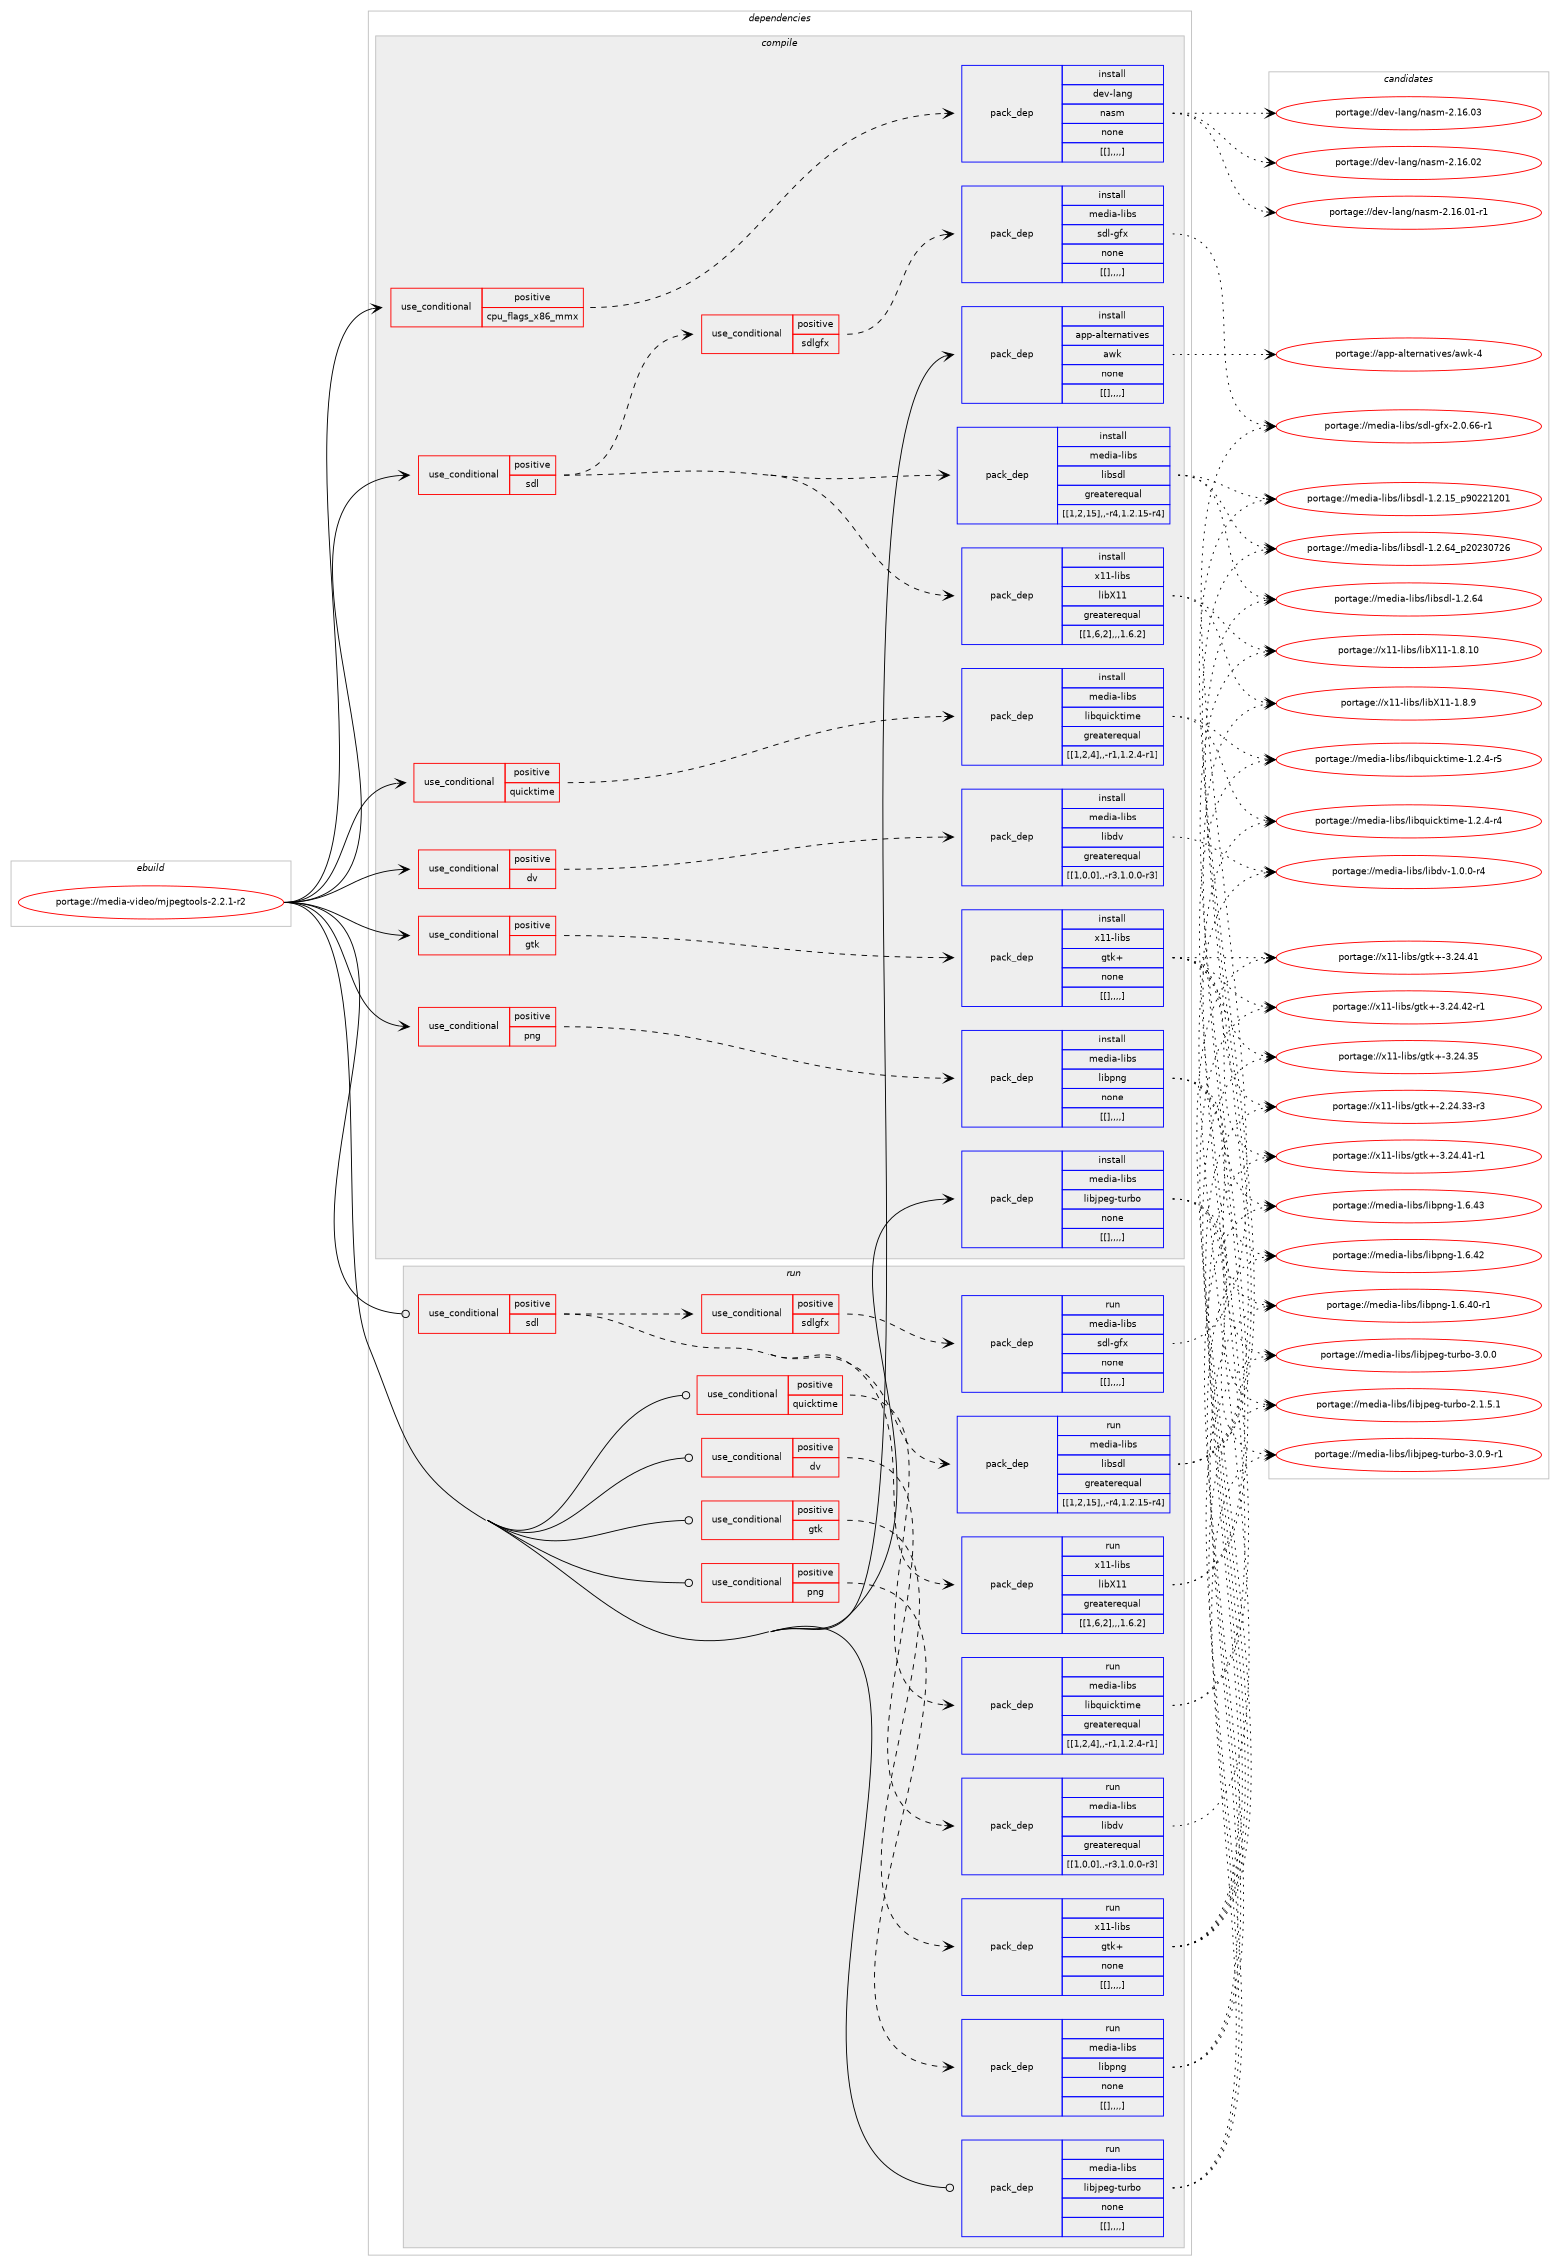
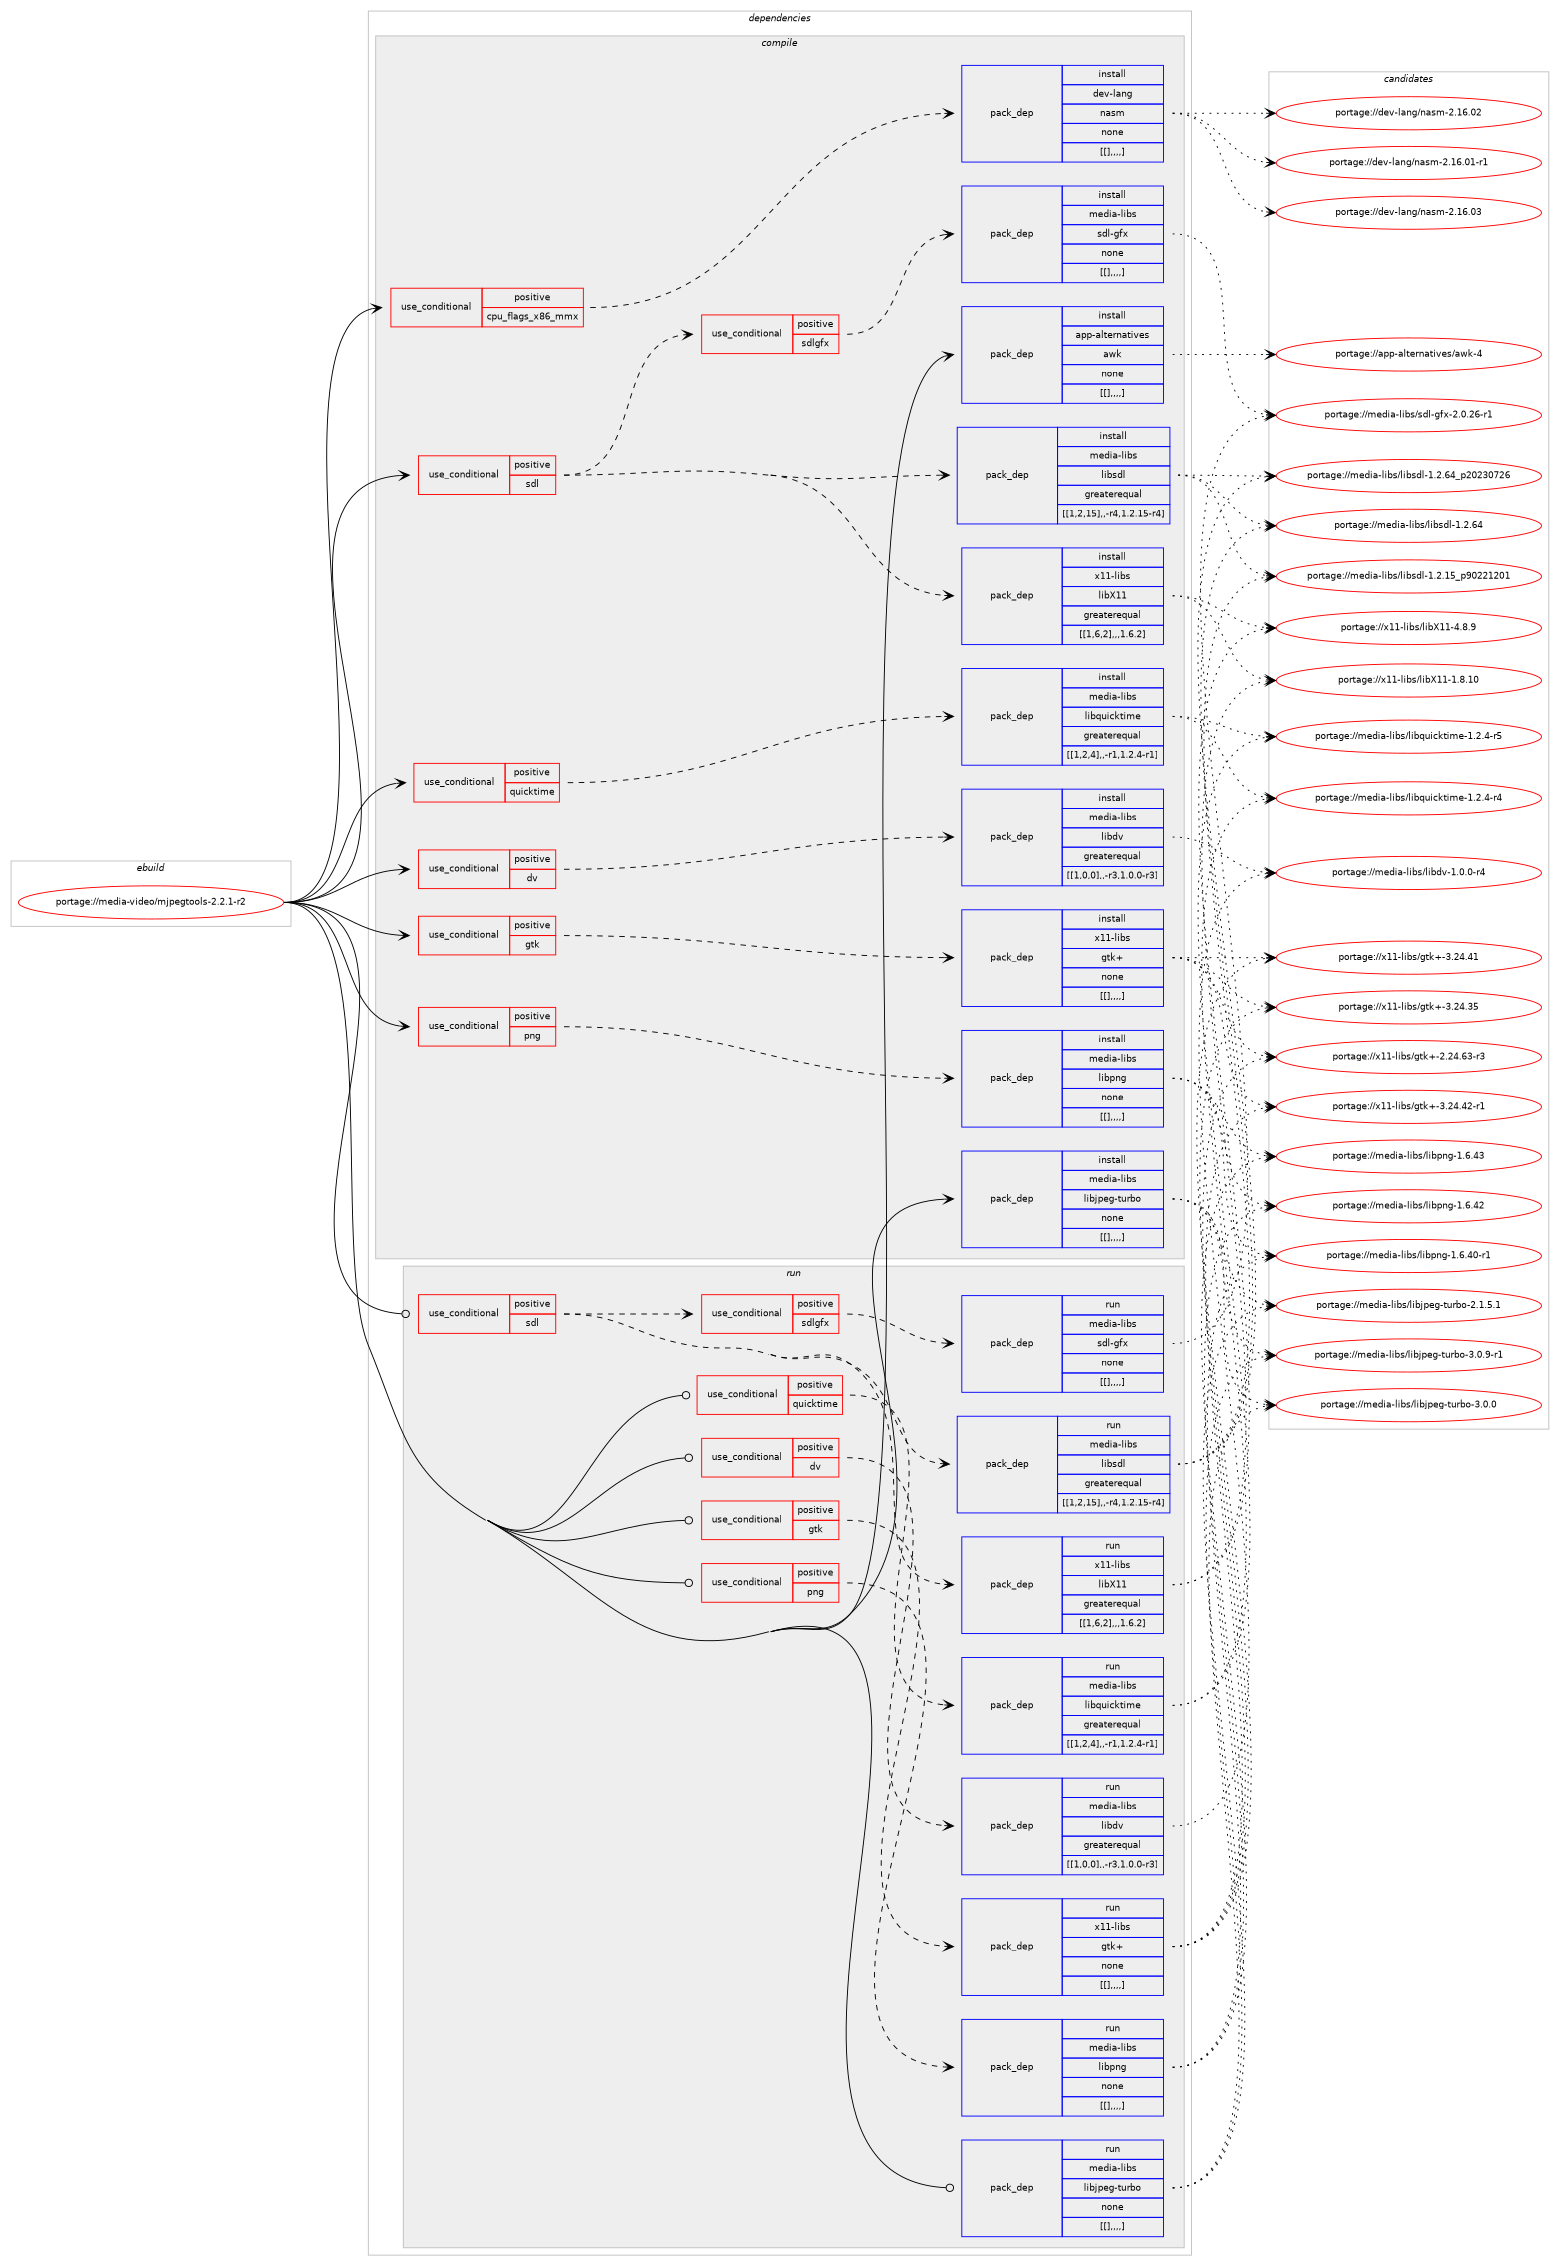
(1409, 426) -> (1409, 415)
(1409, 704) -> (1409, 628)
(1409, 1107) -> (1409, 1057)
(1409, 1157) -> none
